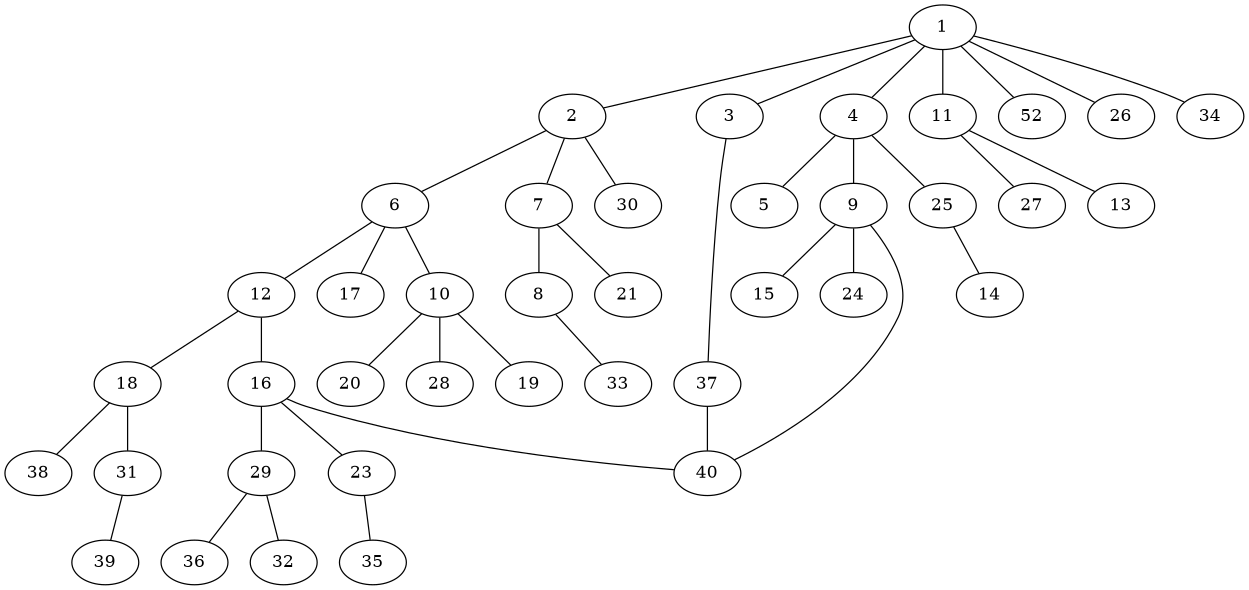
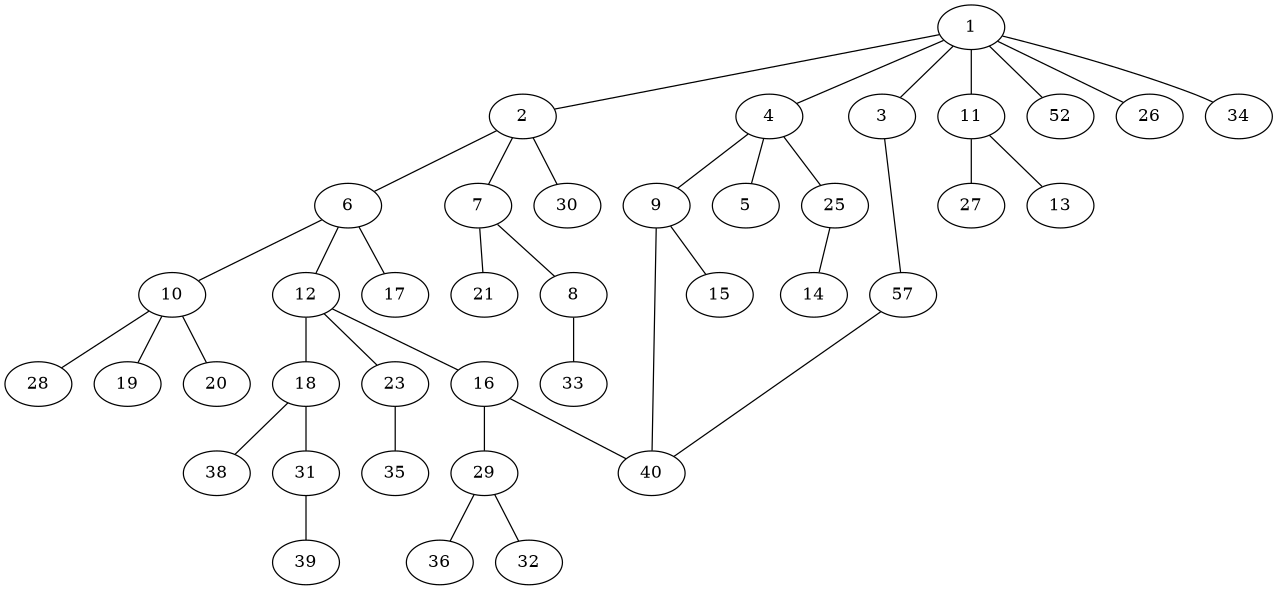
(854, 295) -> none
(707, 384) -> (903, 295)
(312, 429) -> (350, 339)
